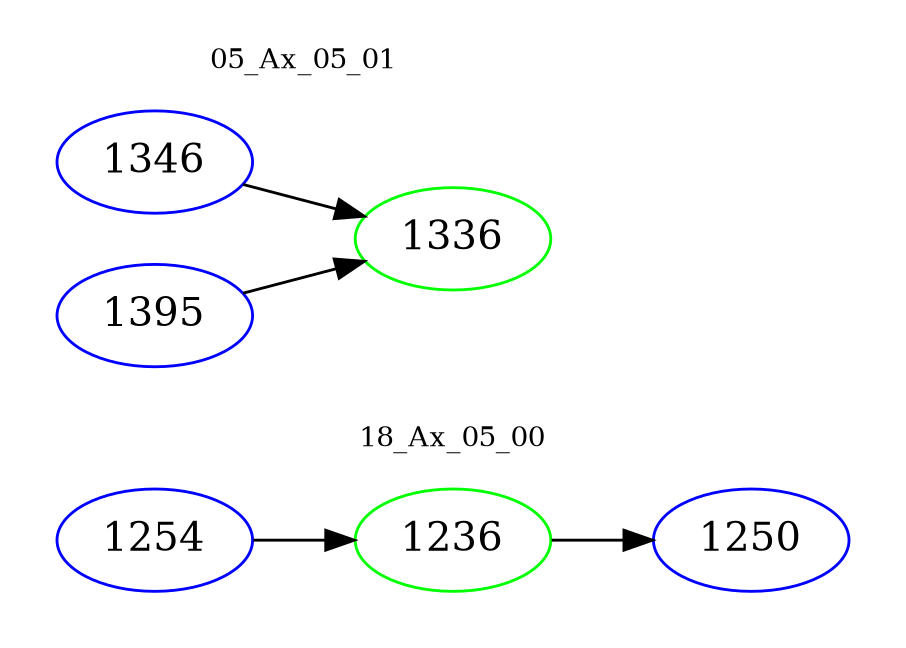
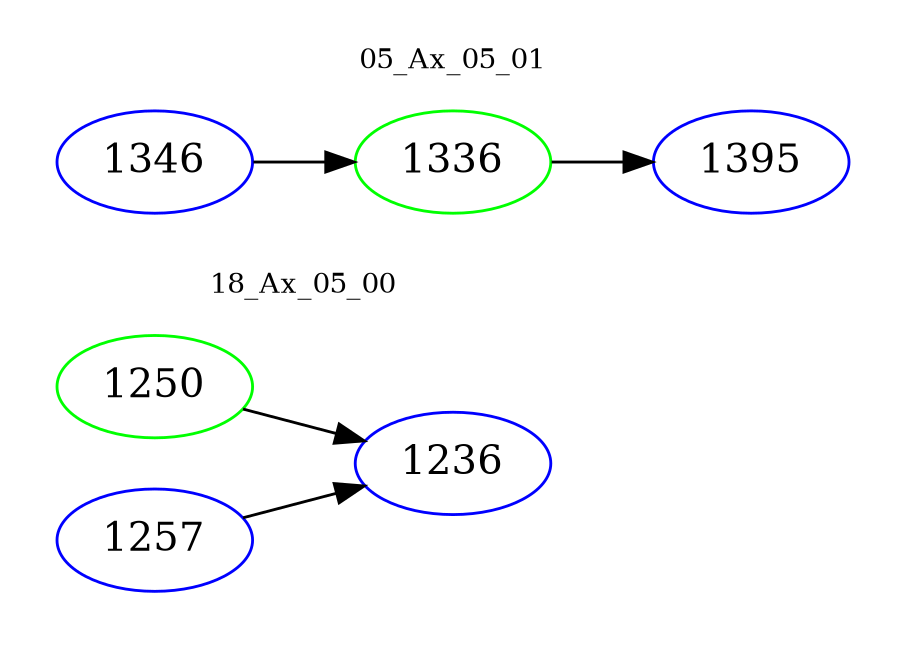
(290, 281) -> (588, 162)
(155, 540) -> (155, 540)
(453, 540) -> (453, 463)
(588, 540) -> (290, 421)
(751, 540) -> (155, 387)
